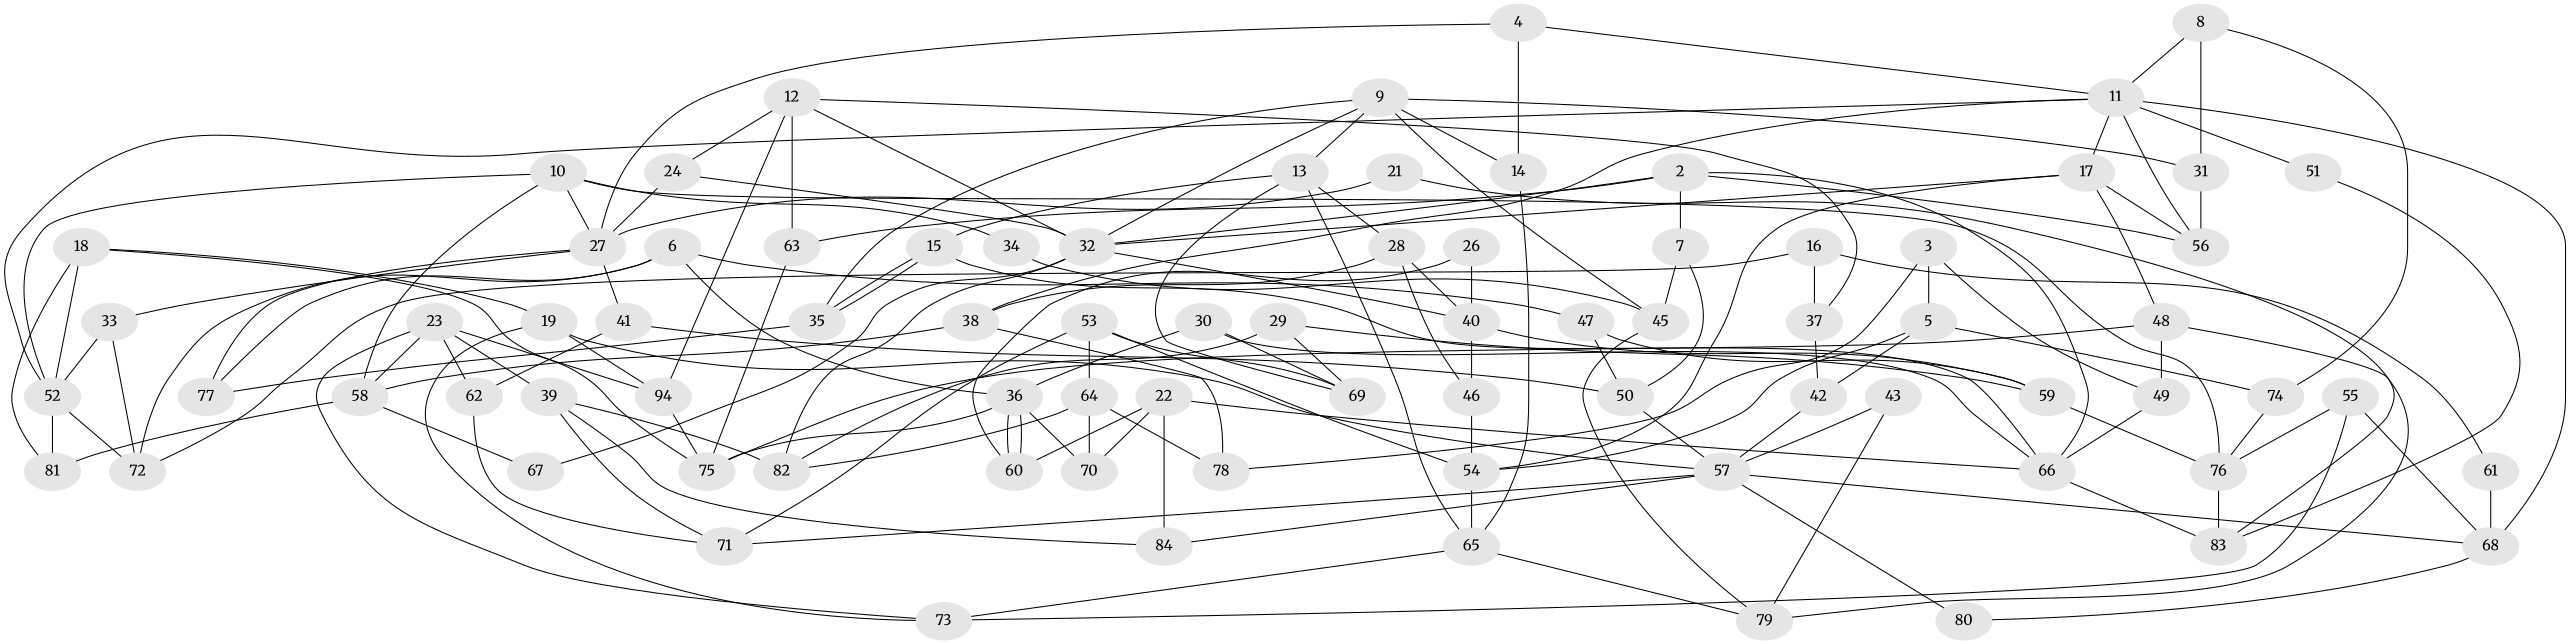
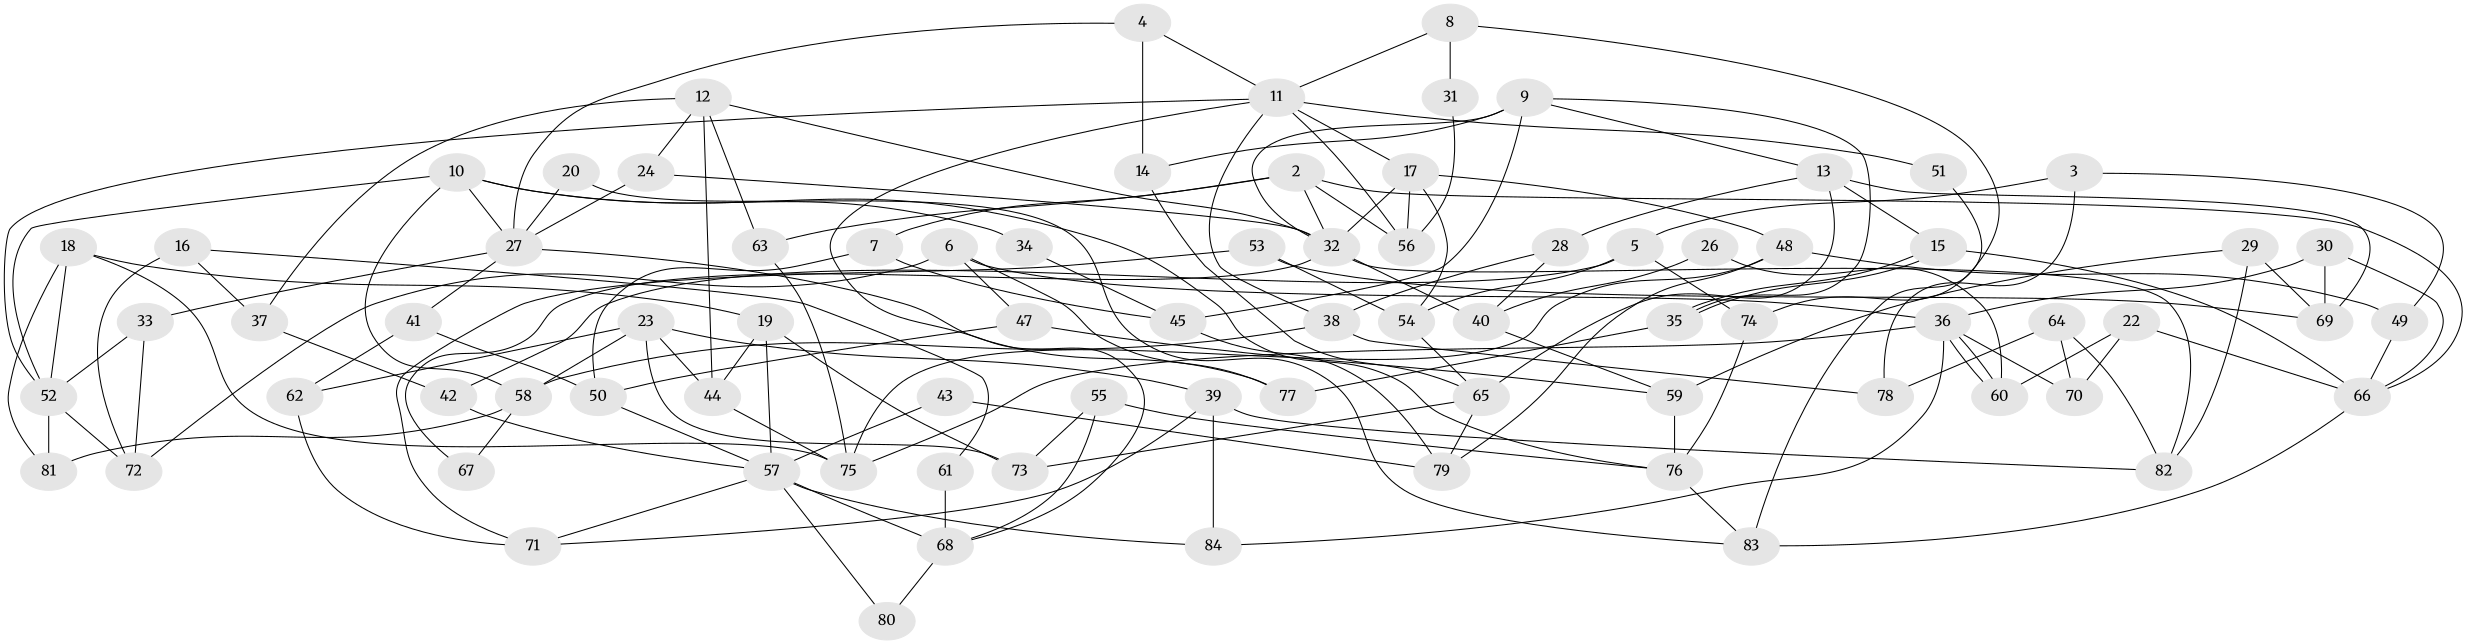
(1774, 117) -> none
(1395, 172) -> (571, 172)
(1089, 360) -> none
(663, 397) -> (713, 397)
(1472, 397) -> none
(1164, 472) -> (1631, 506)
